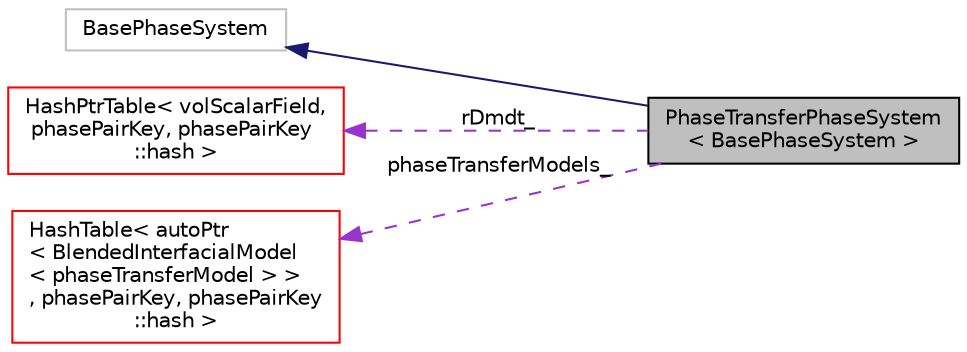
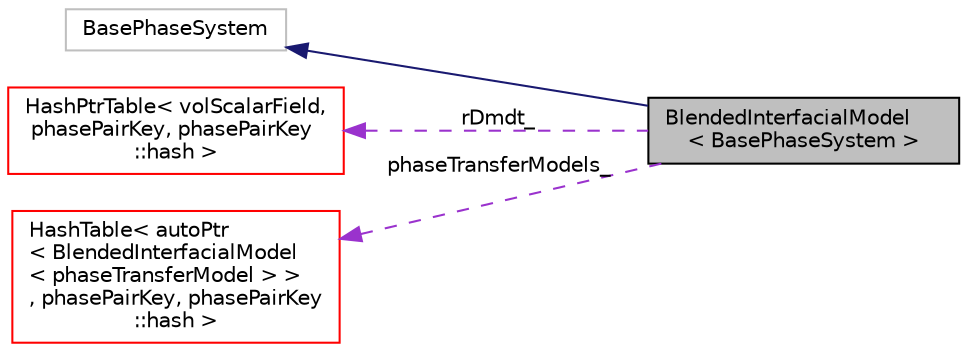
(804, 131) -> (804, 131)
